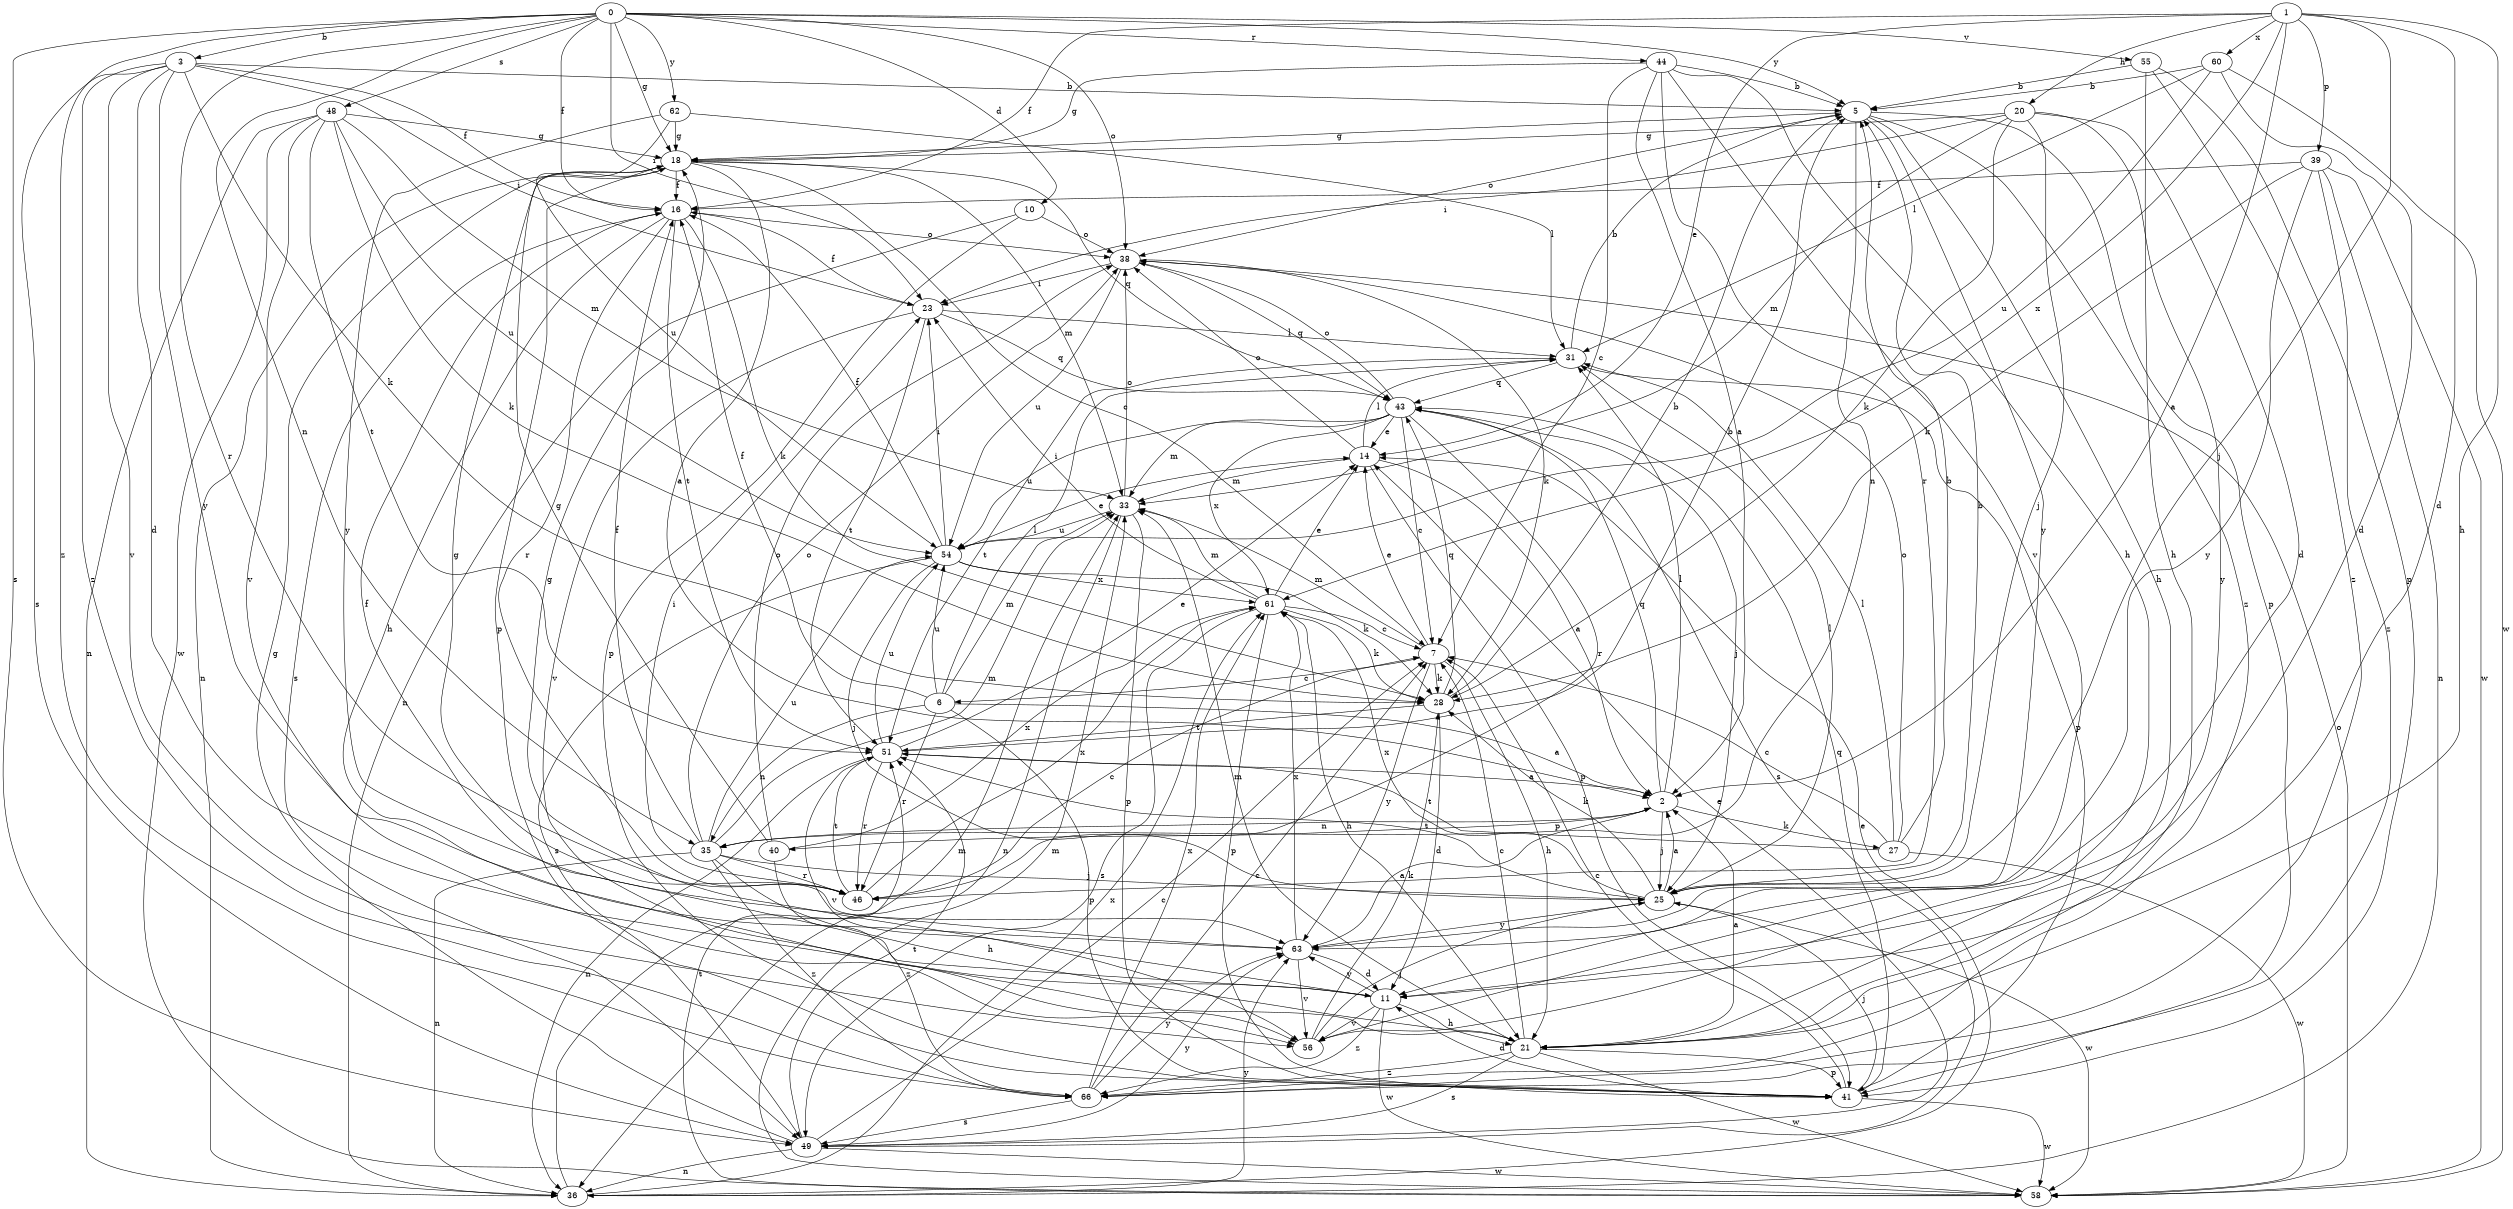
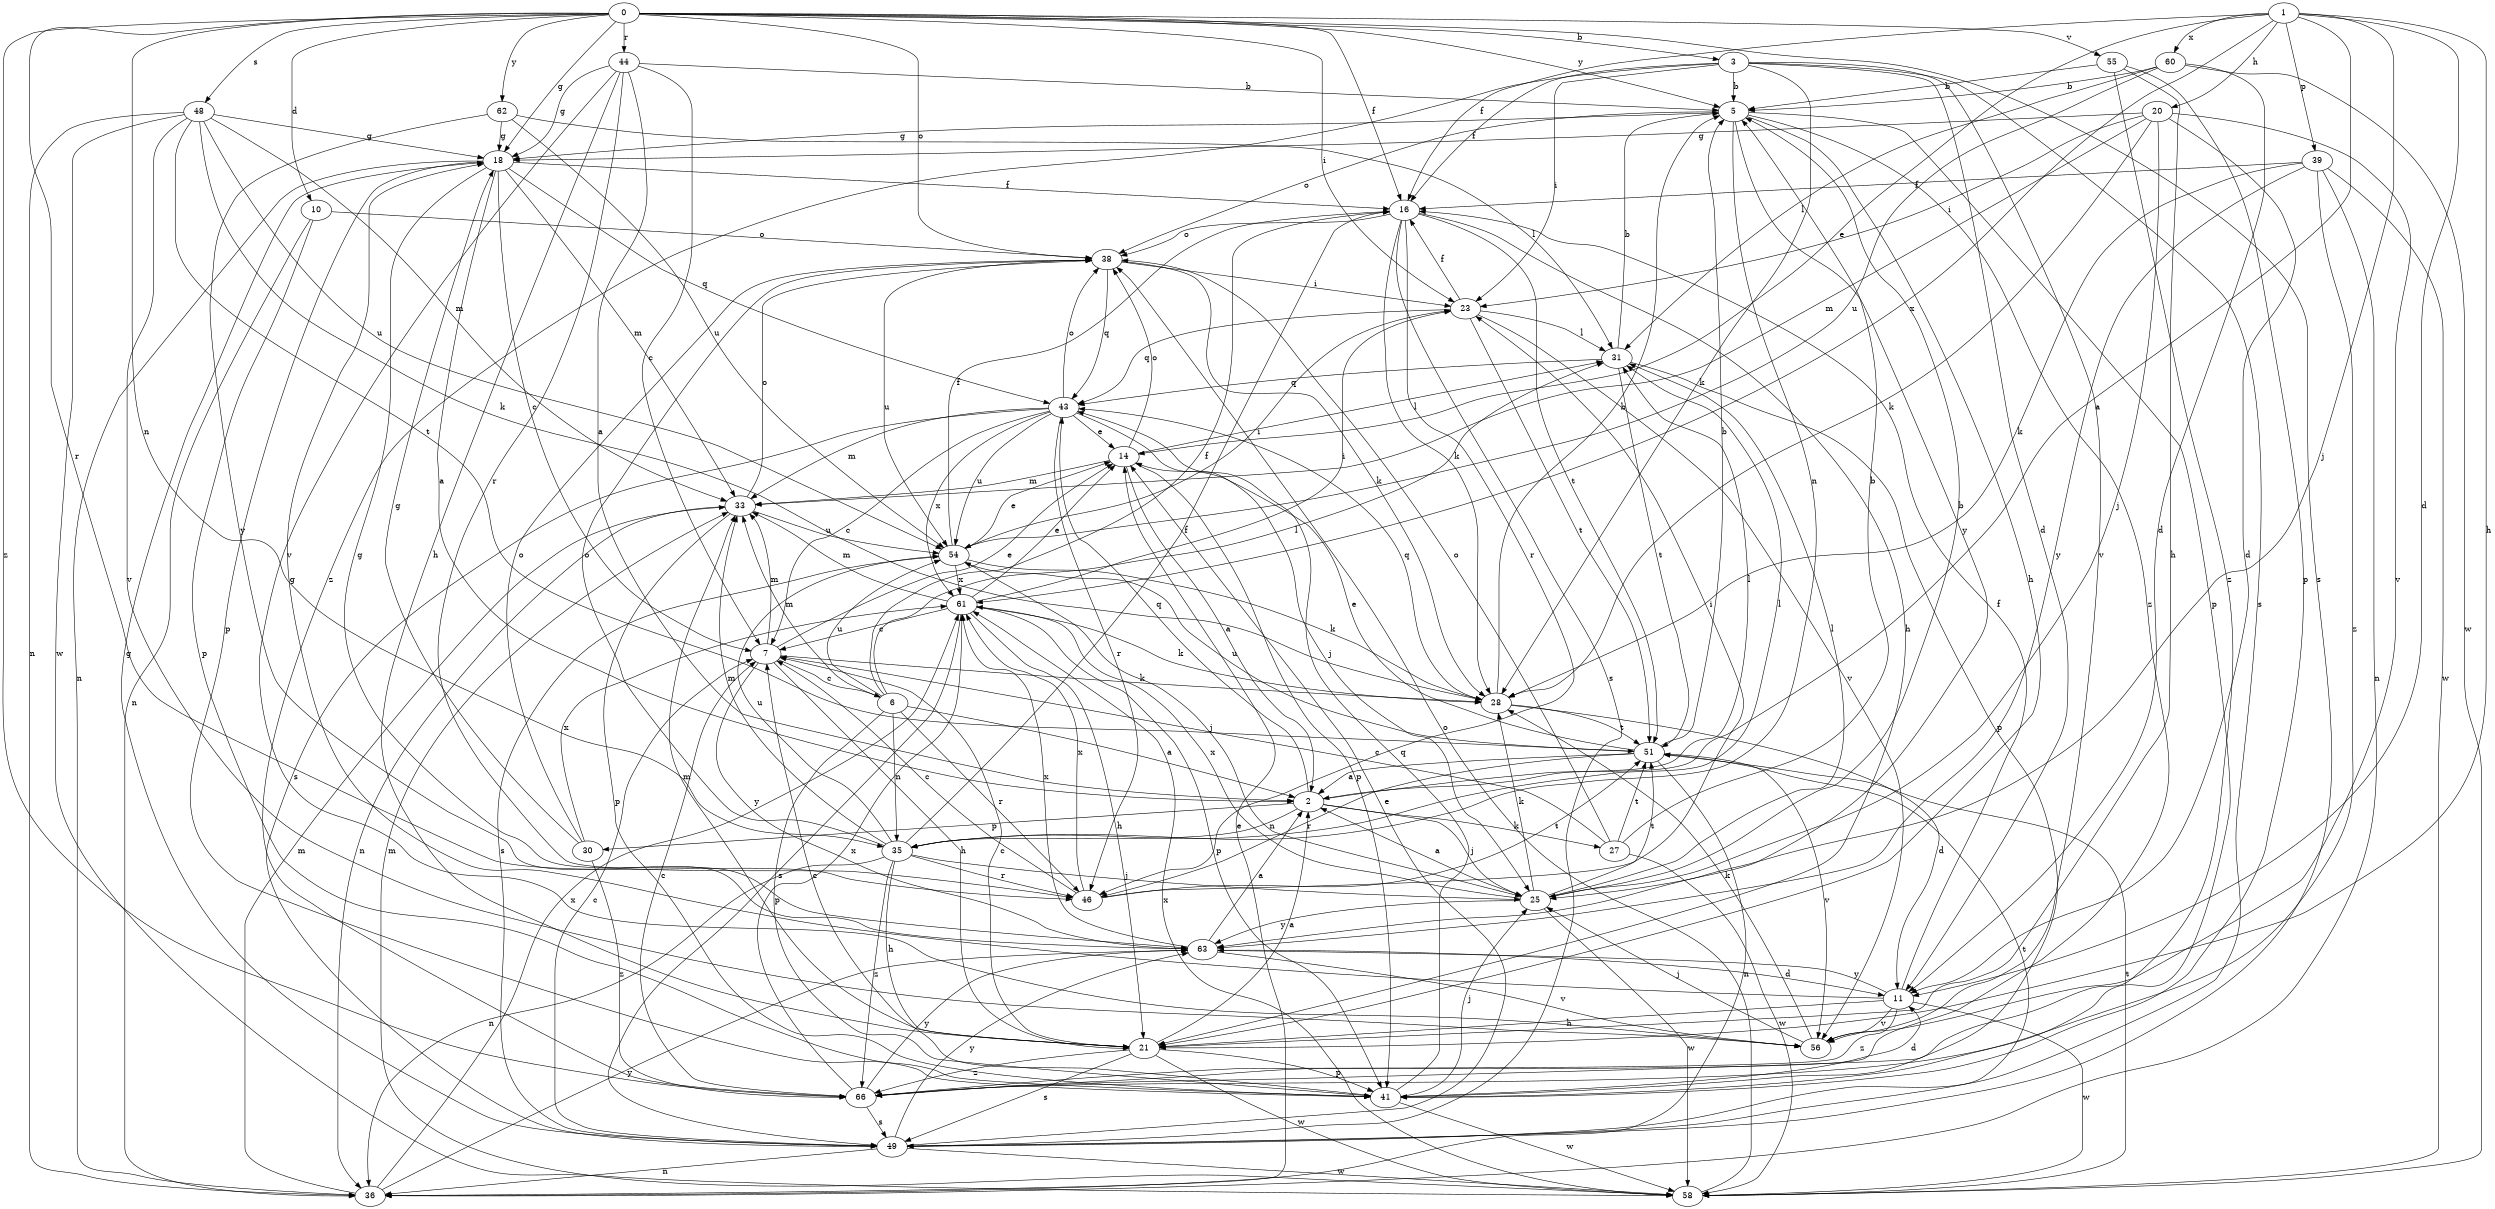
(1822, 549) -> (1550, 781)
(2223, 580) -> (2398, 580)
(423, 835) -> none
(774, 851) -> (588, 851)
none -> (1255, 1000)
